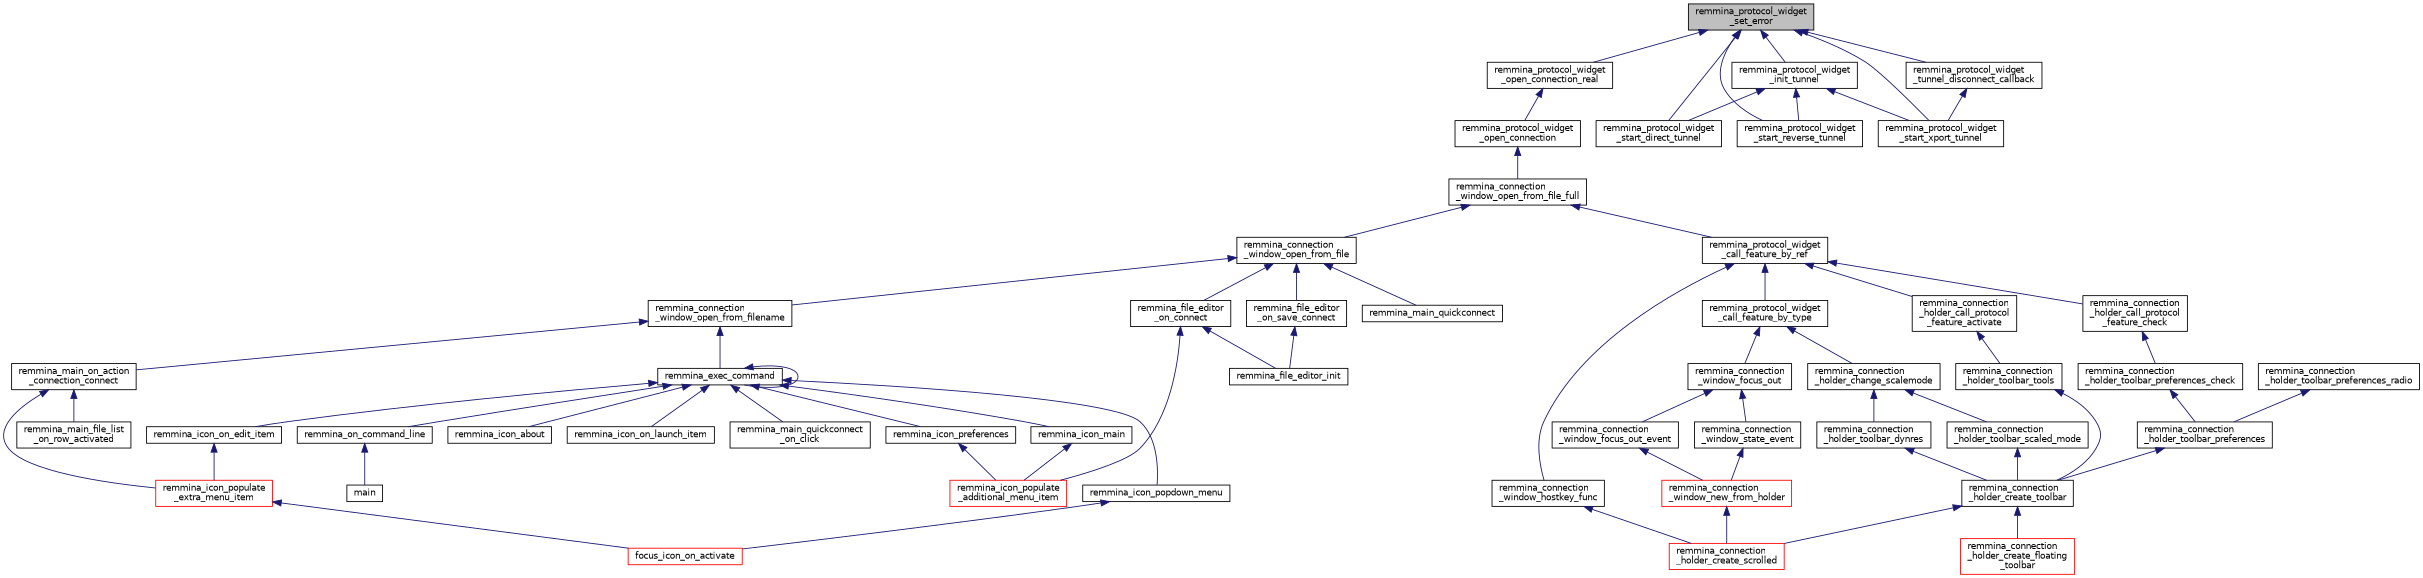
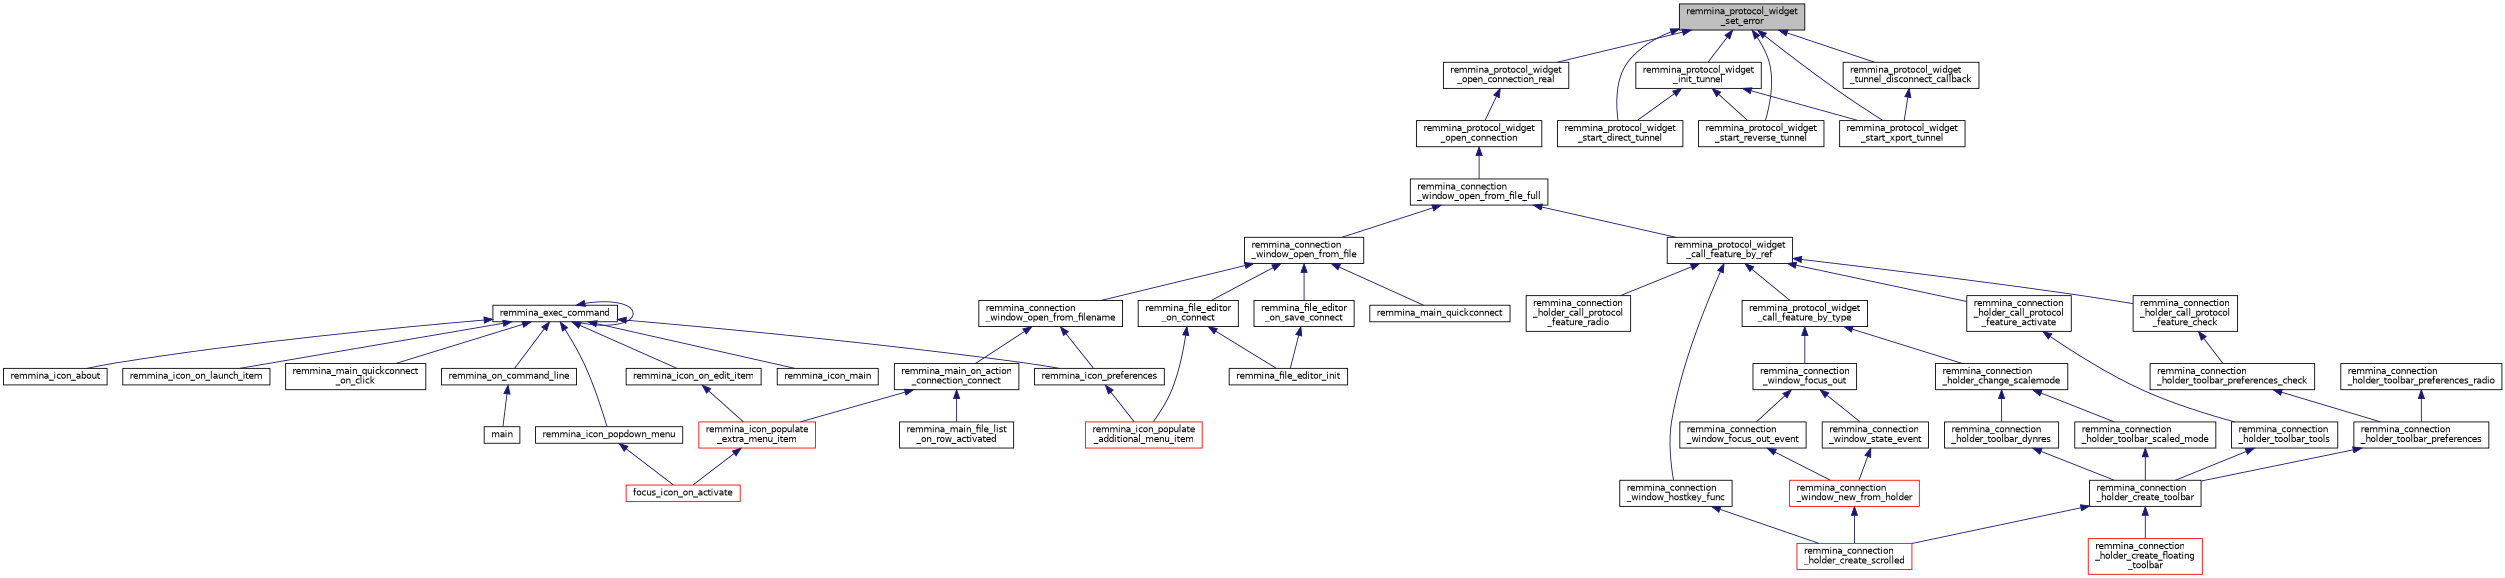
none -> (1578, 314)
(720, 352) -> (1080, 351)
(1044, 465) -> none
